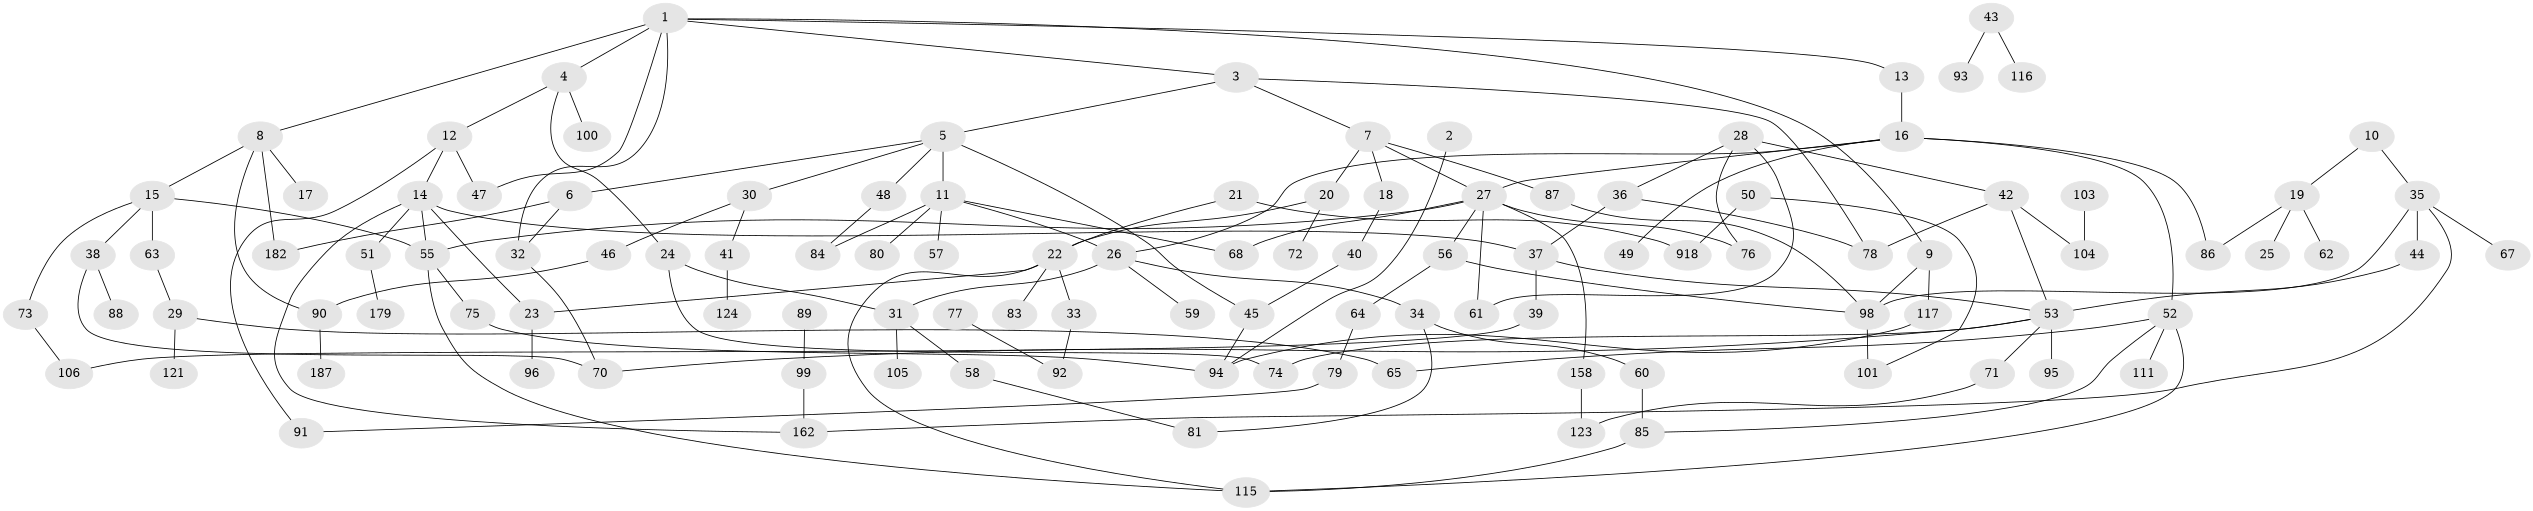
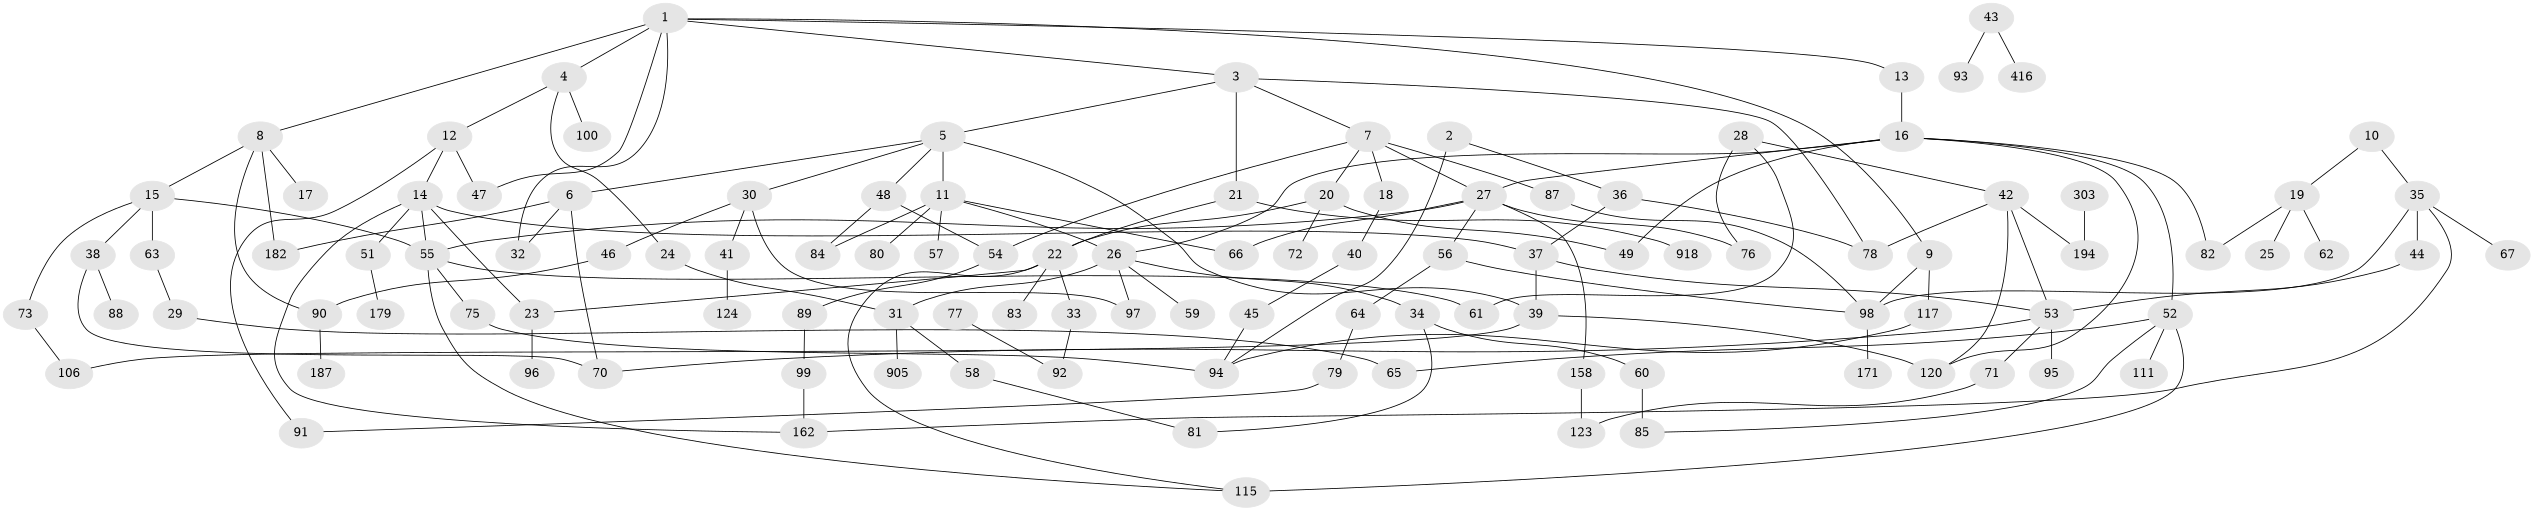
(2022, 77) -> (2022, 77)
none -> (1236, 137)
(1678, 167) -> (1535, 165)
(1749, 196) -> none
(2085, 196) -> (2085, 196)
(1104, 216) -> (1198, 265)
none -> (1474, 230)
none -> (996, 255)
(1236, 255) -> (1236, 255)
(1480, 255) -> (878, 278)
(2085, 255) -> (2085, 255)
(2208, 255) -> (2208, 255)
(565, 305) -> (582, 285)
none -> (1133, 315)
(174, 374) -> none
(898, 374) -> (898, 374)
(1276, 374) -> none
(1868, 374) -> (1868, 374)
none -> (1931, 374)
(1467, 477) -> none
